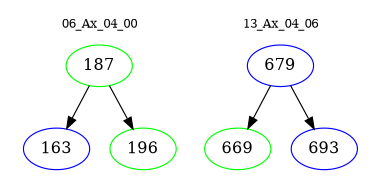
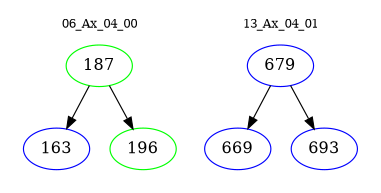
(281, 25) -> (281, 25)
(238, 149) -> (238, 149)
